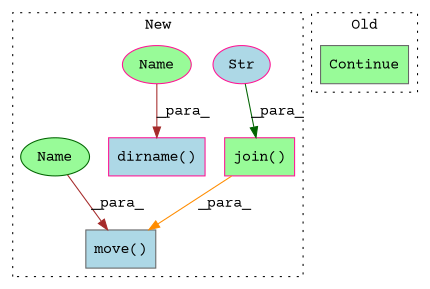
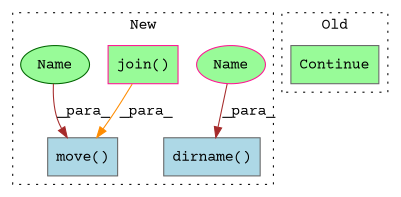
(242, 65) -> none
(157, 157) -> (212, 157)
